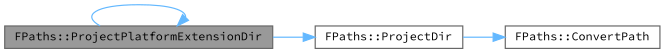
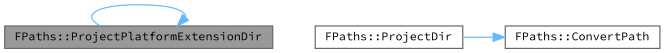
(288, 37) -> none
